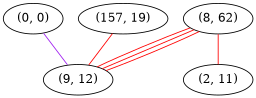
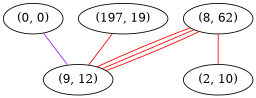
(123, 19) -> (123, 19)
(218, 80) -> (218, 80)
